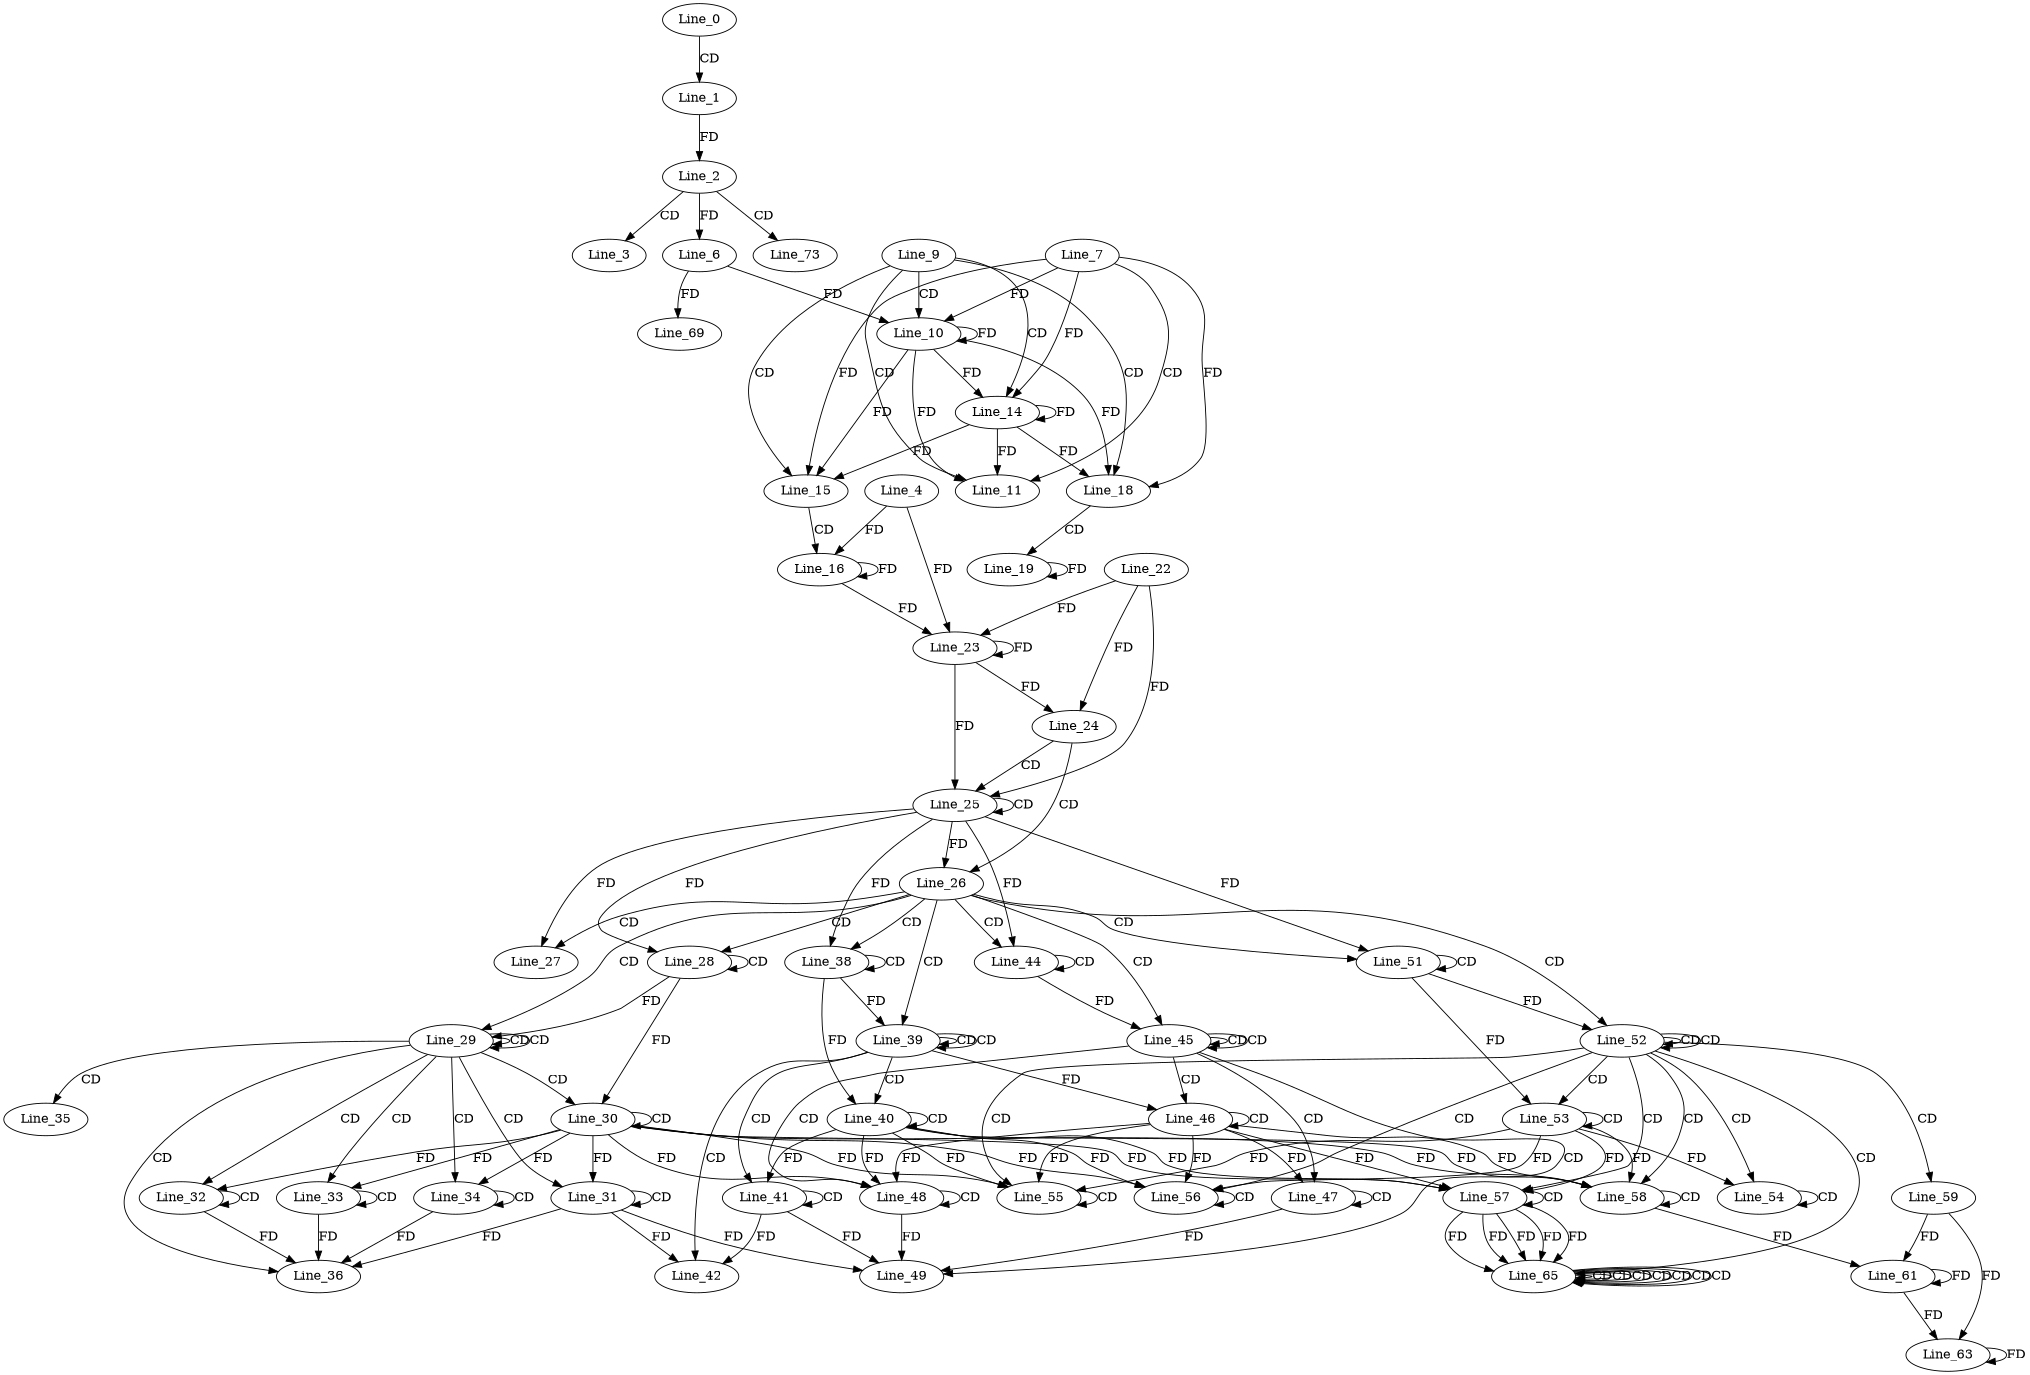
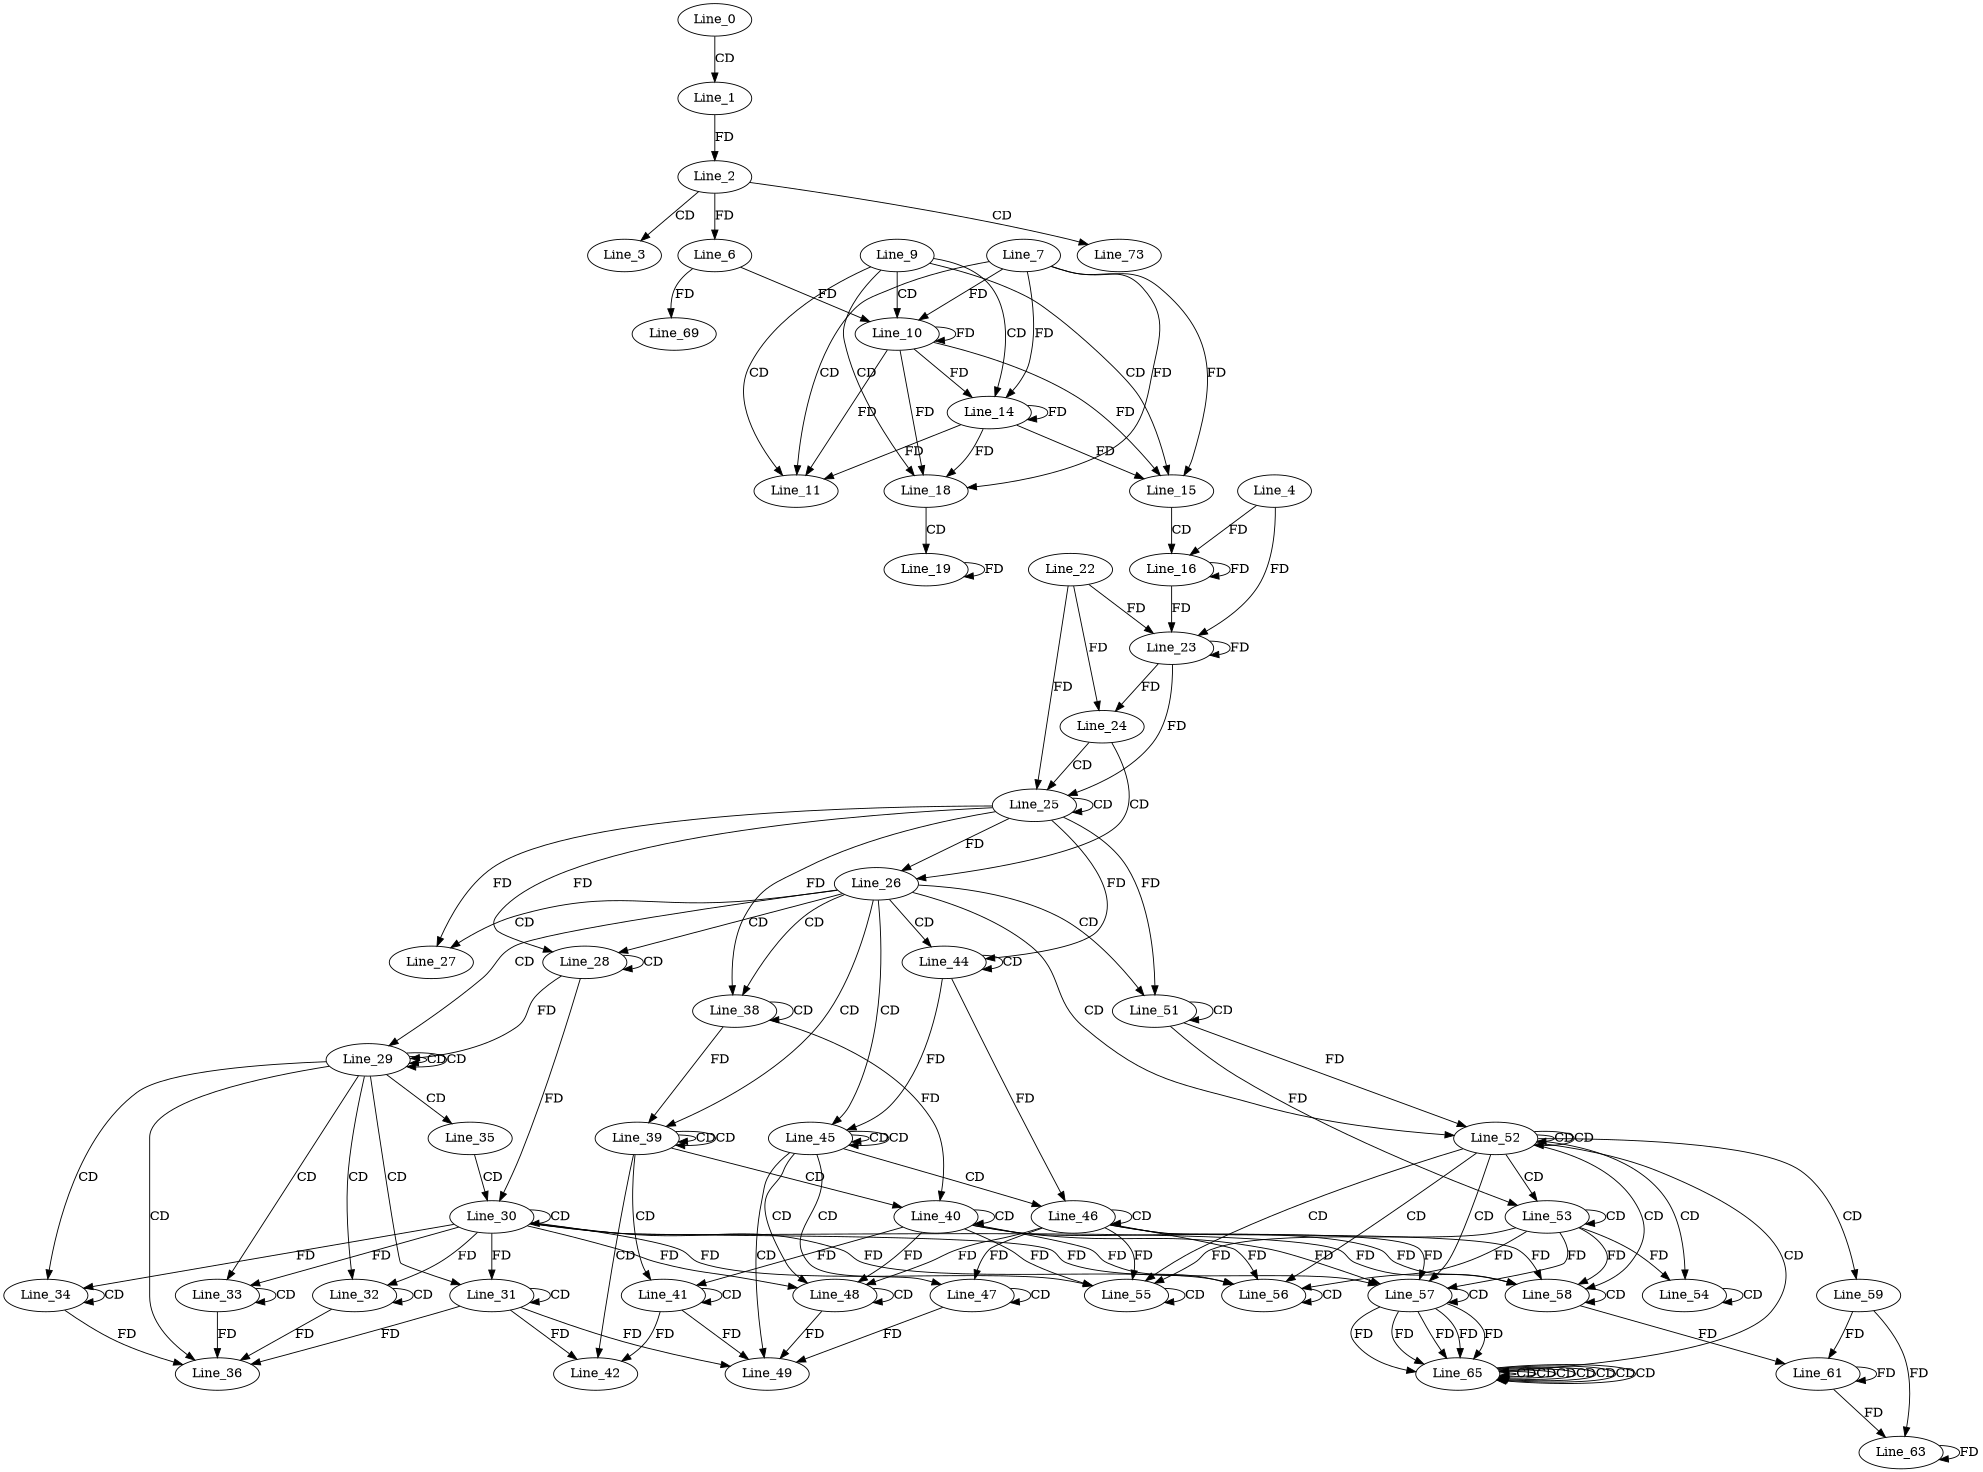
(526, 1073) -> (480, 1173)
(1040, 1079) -> (1005, 1086)
